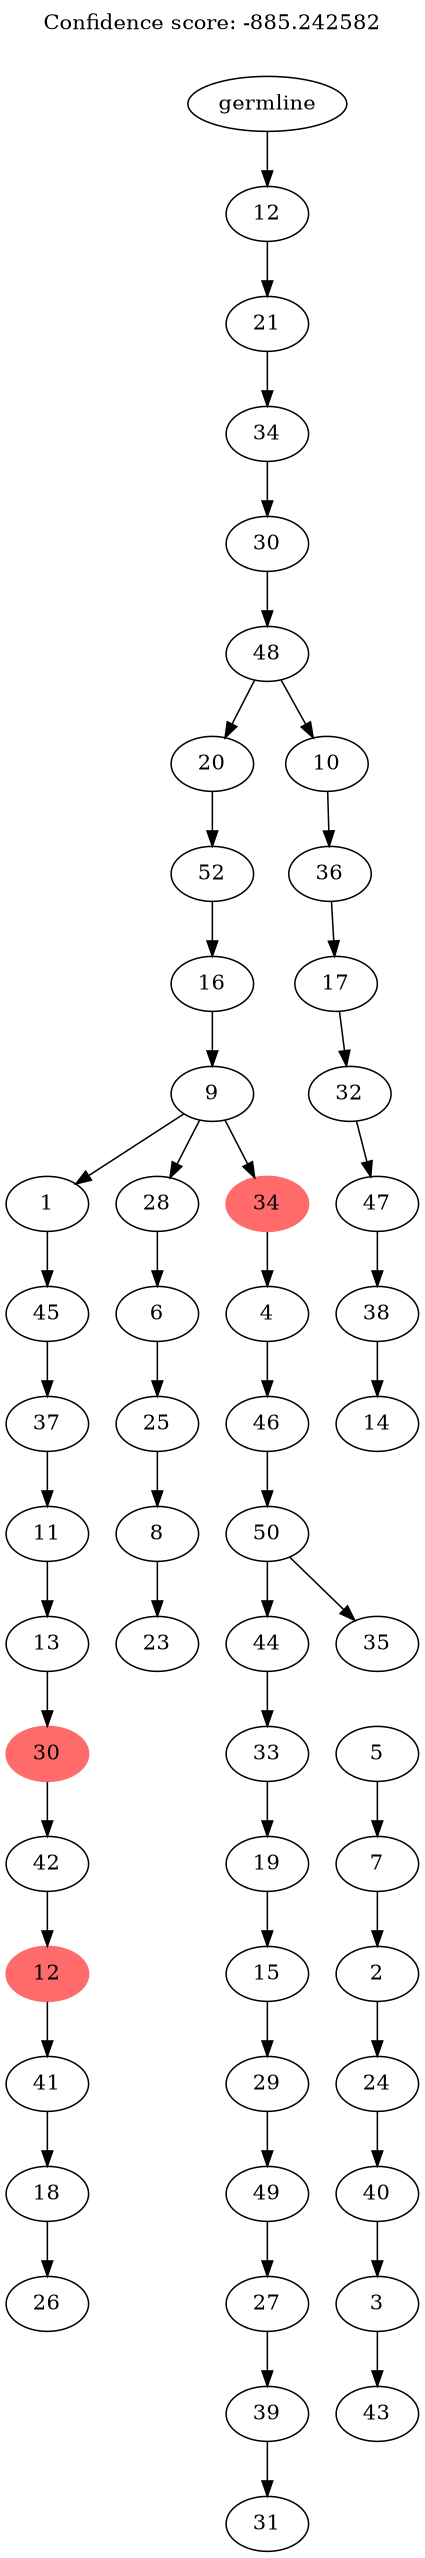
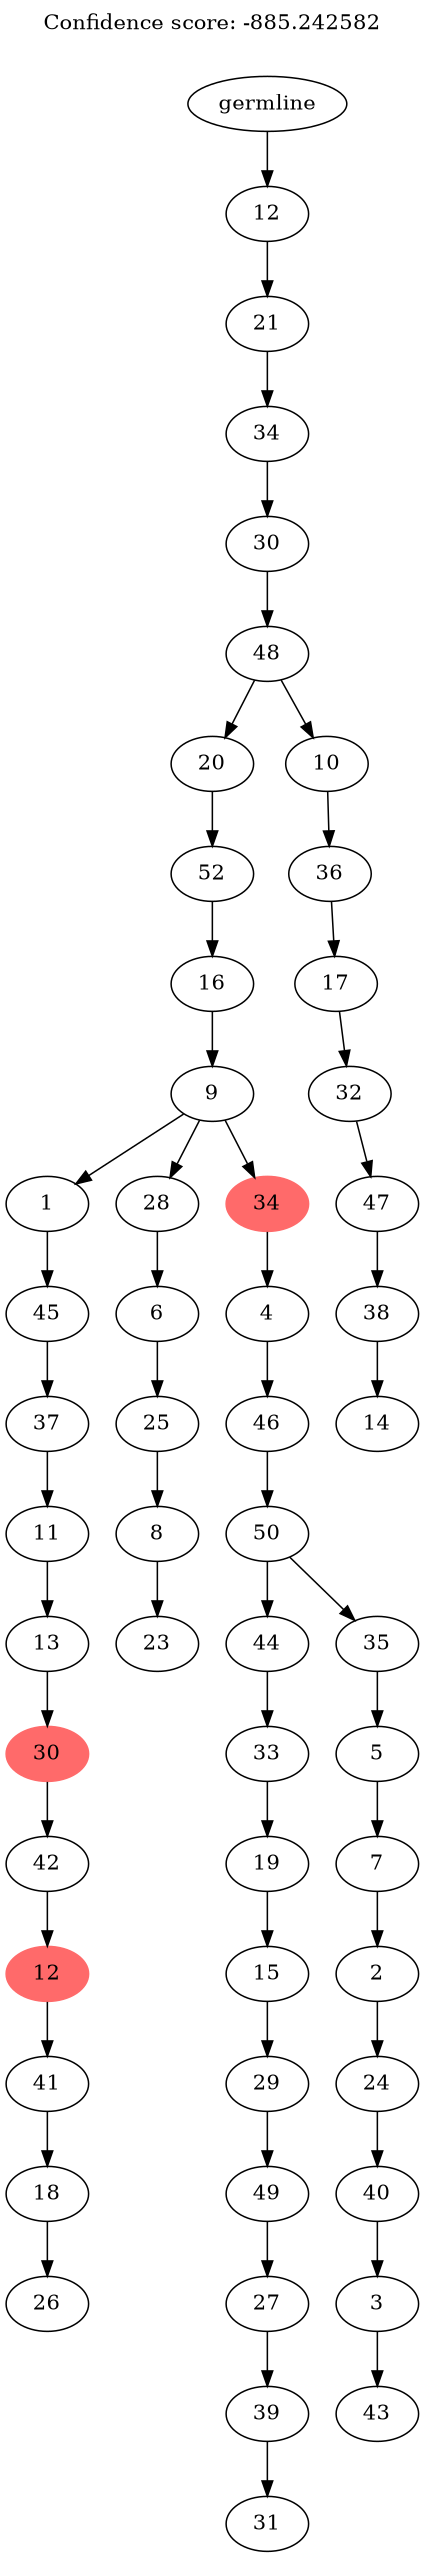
none -> (377, 1691)
